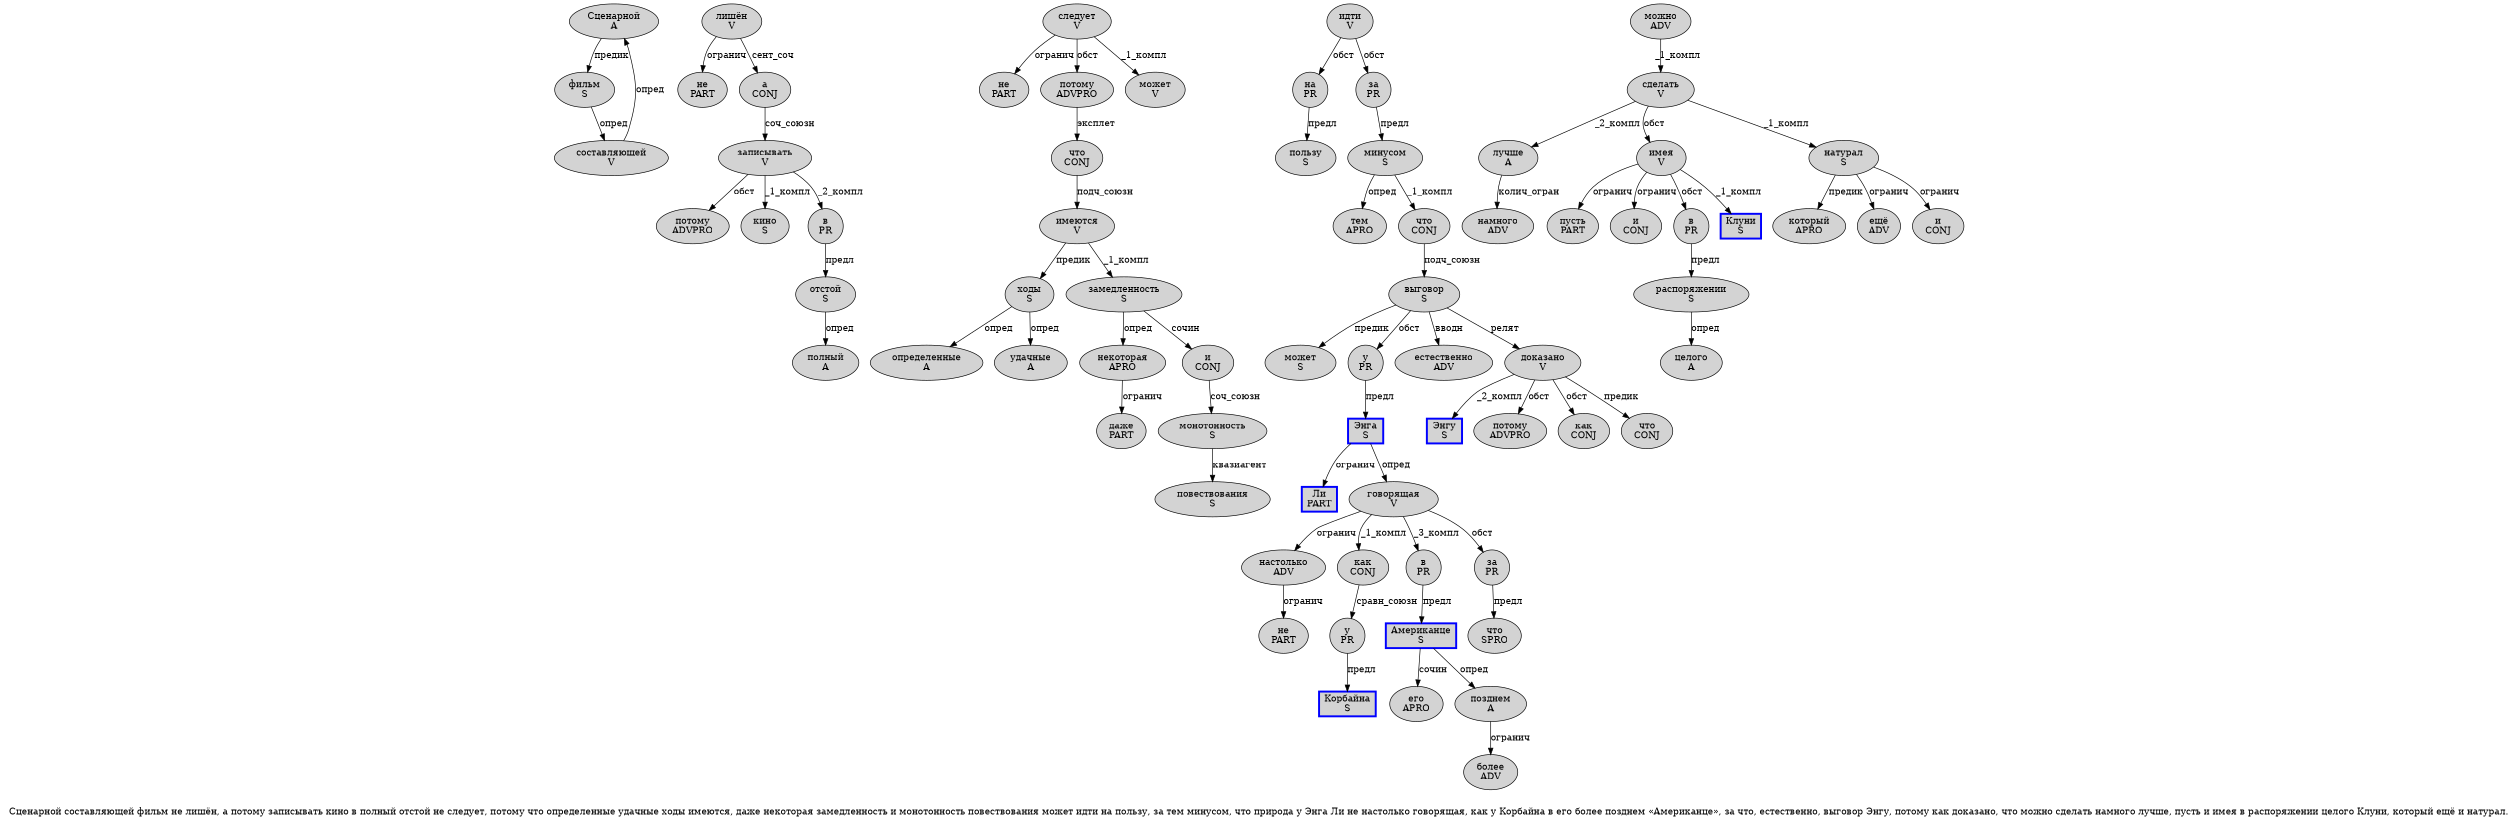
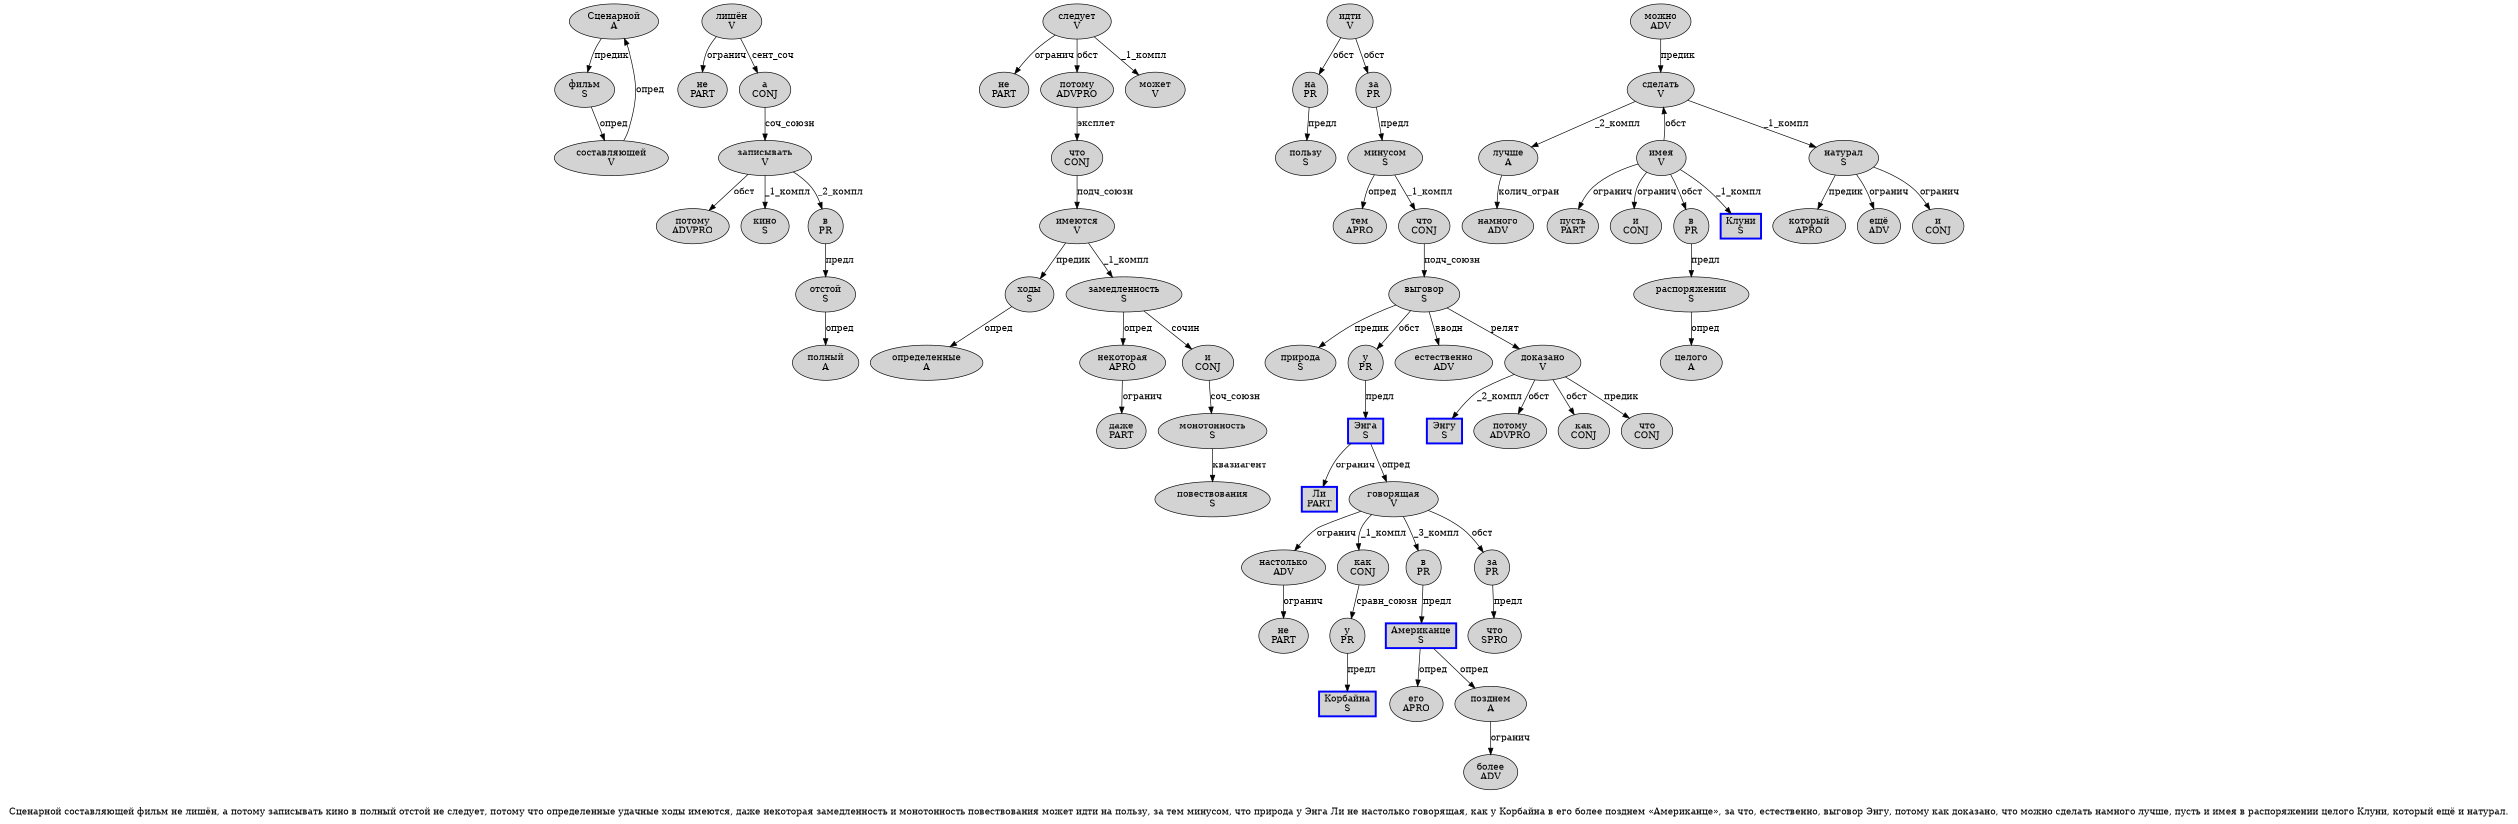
(1678, 56) -> (1678, 56)
(1643, 121) -> (1665, 127)
(1031, 363) -> none
(1300, 363) -> (1300, 363)
(1433, 670) -> (1433, 670)
